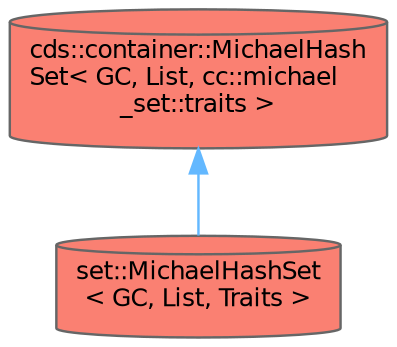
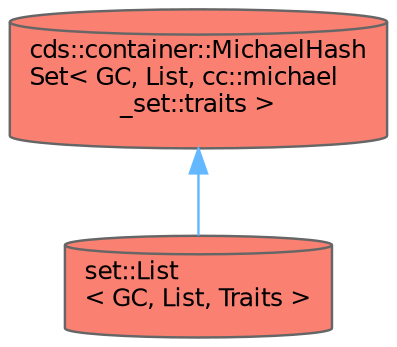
(198, 287) -> (198, 287)
